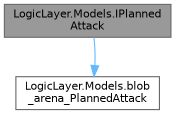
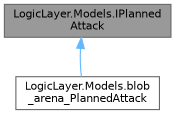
(95, 52) -> (80, 62)
